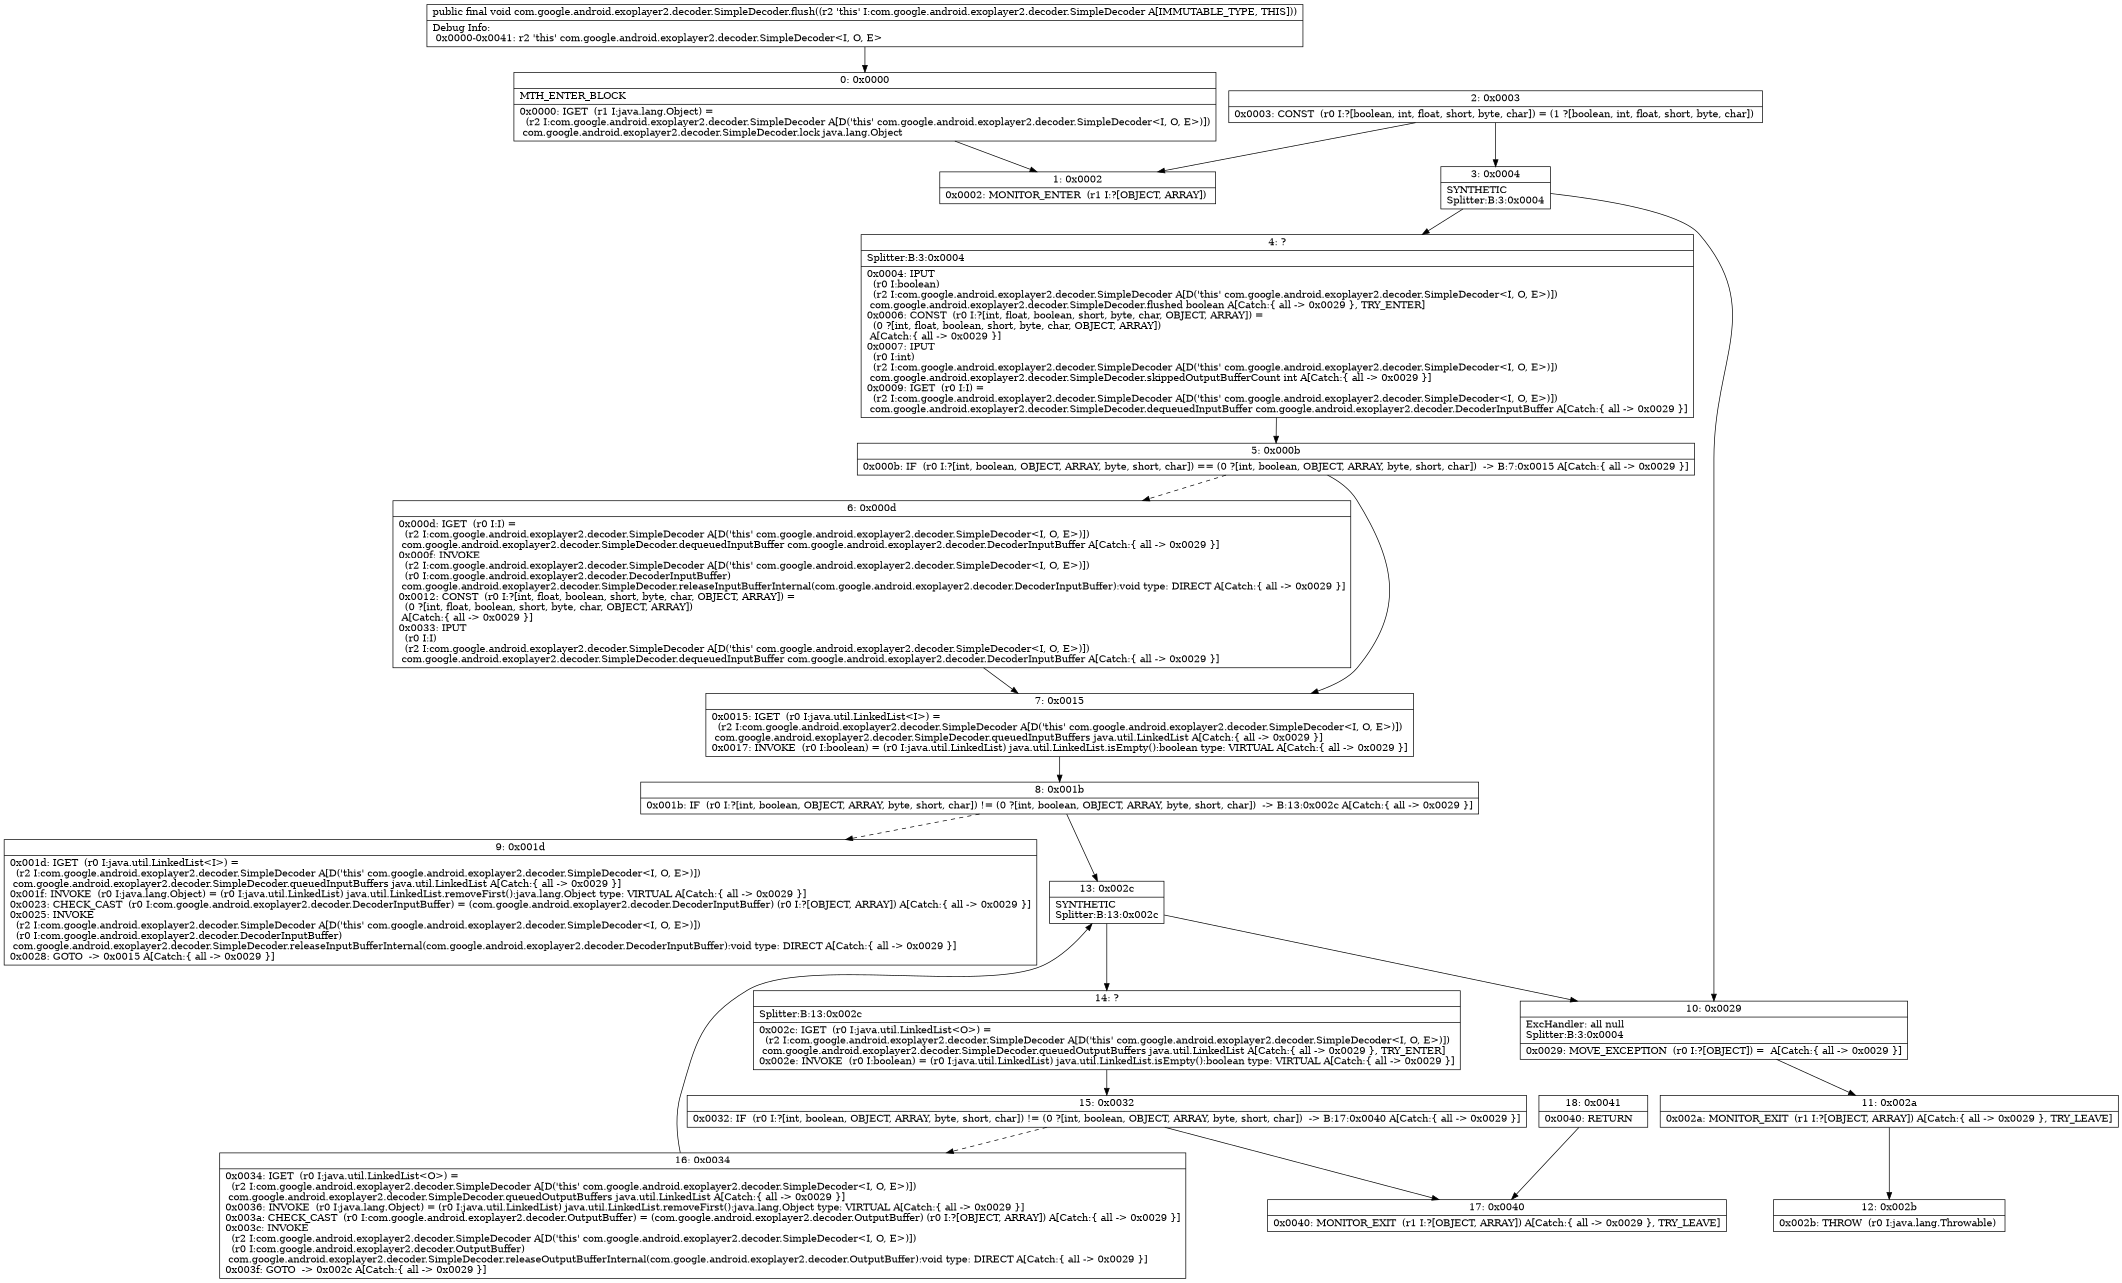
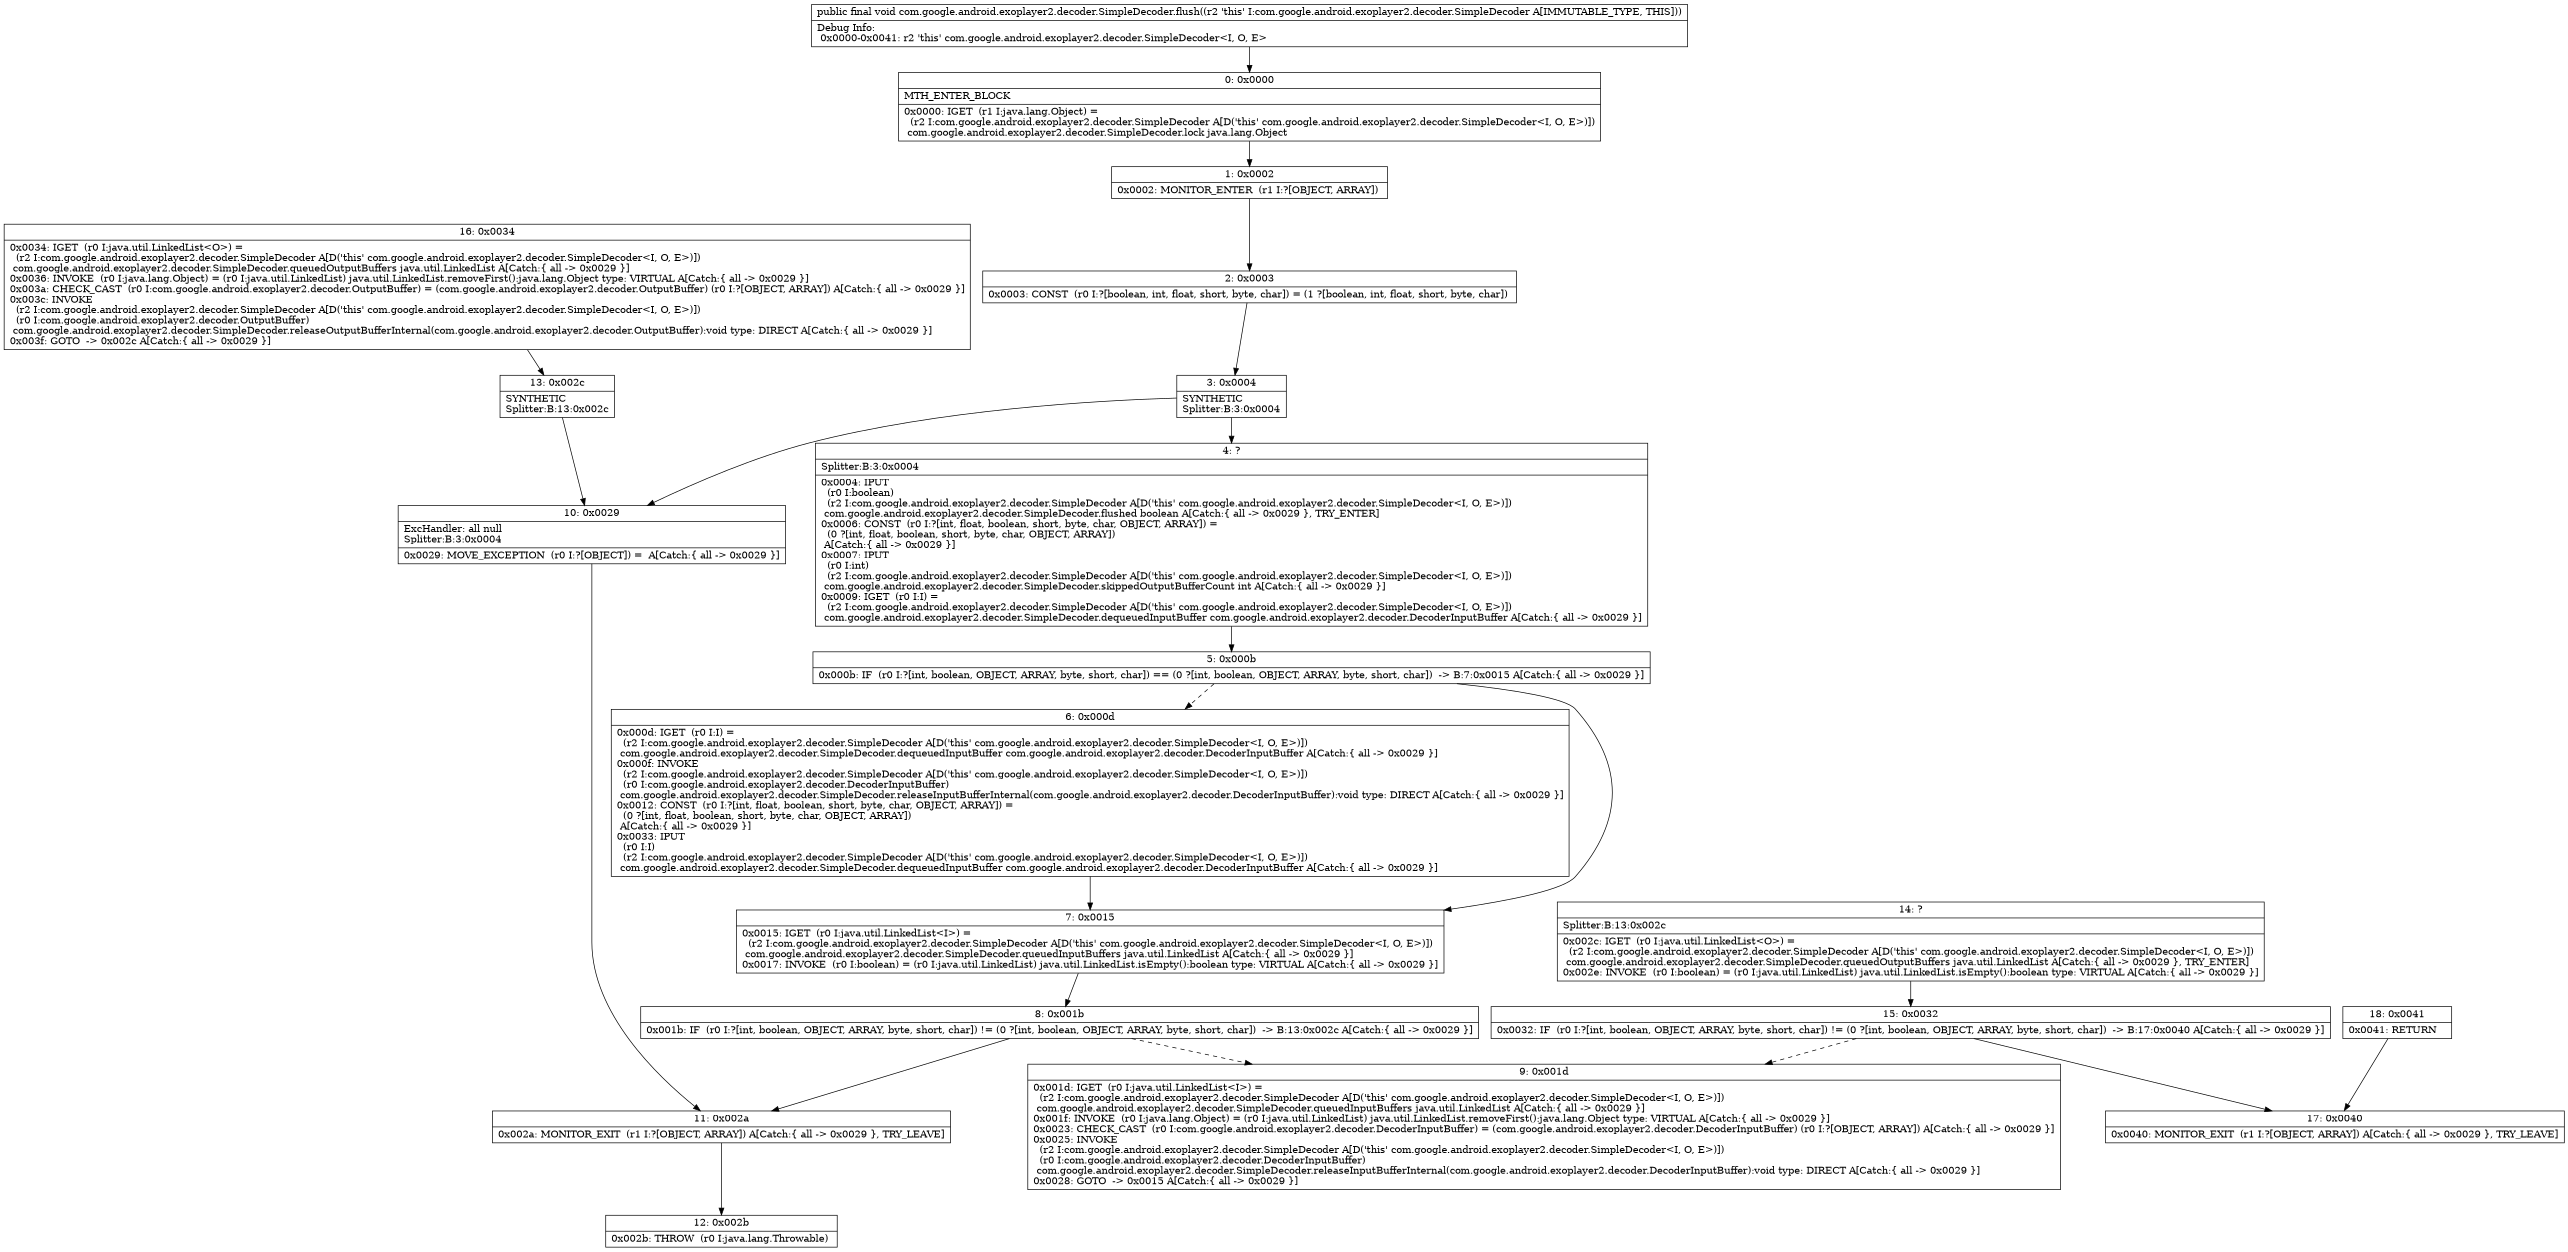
(1290, 147) -> (1250, 231)
(1081, 844) -> (894, 1074)
(1107, 954) -> none
(1593, 1119) -> (2397, 1030)
(1000, 1139) -> (1814, 1050)
